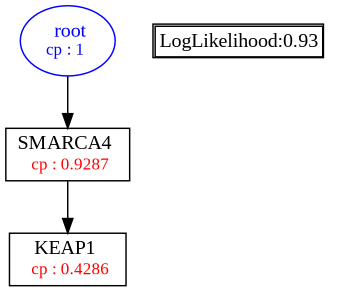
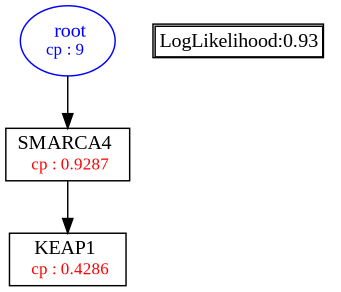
(68, 50) -> (68, 50)
